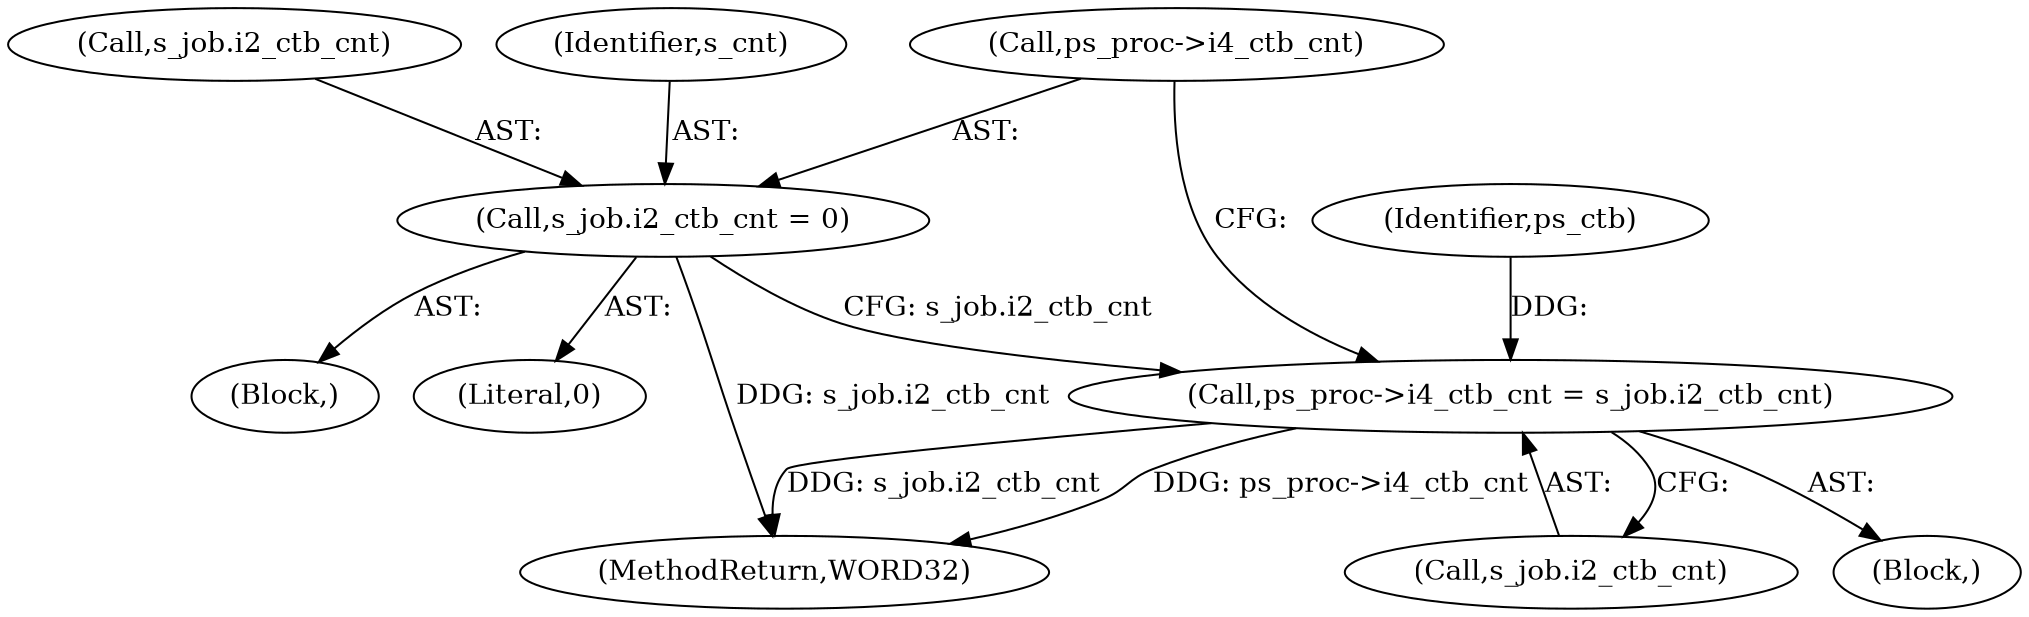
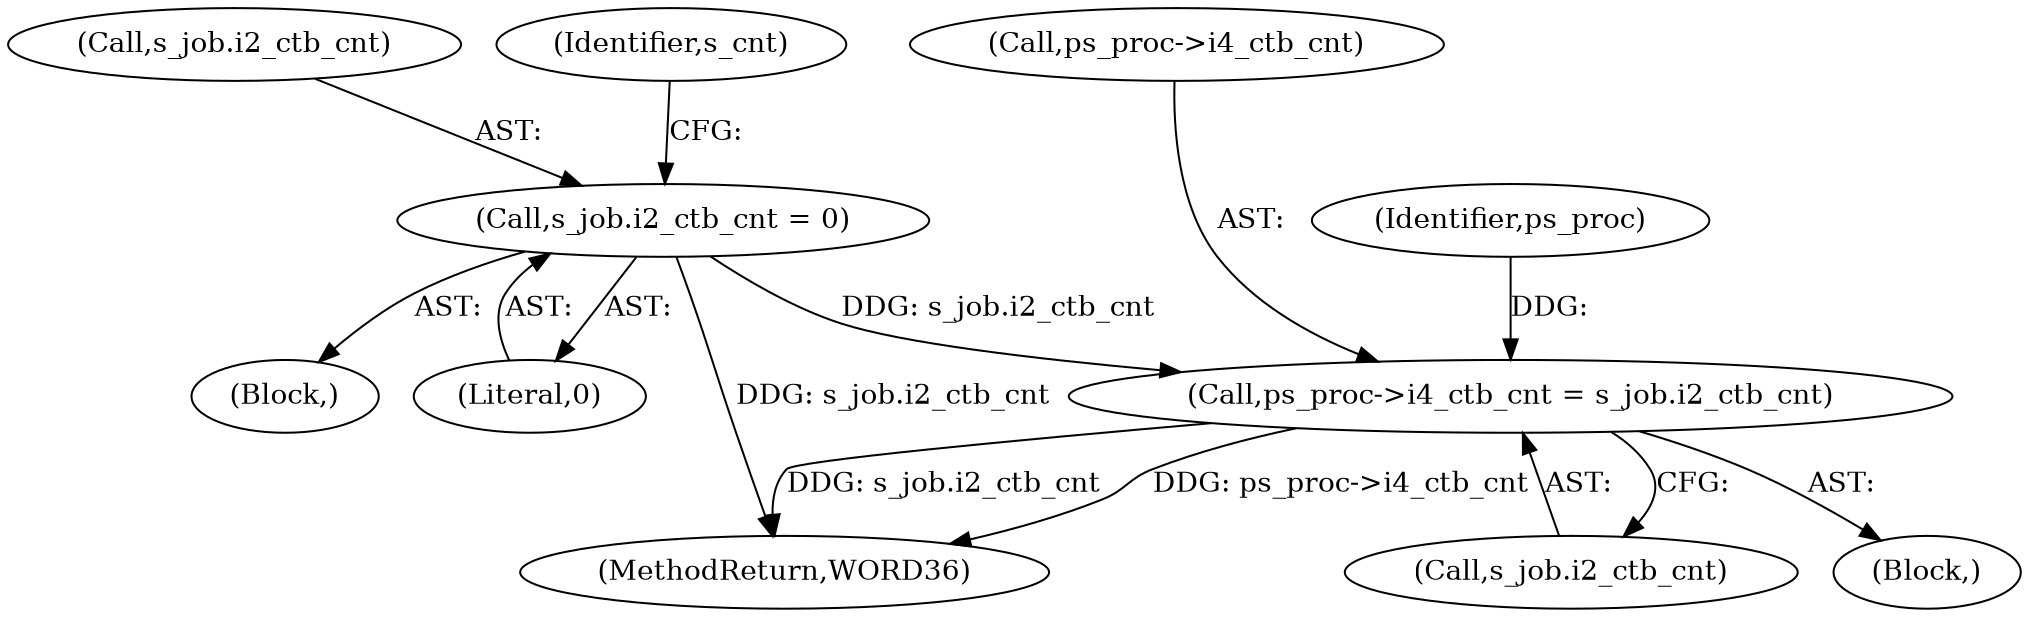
(930, 129) -> (500, 307)
(711, 132) -> (711, 132)
(1256, 220) -> (1256, 220)
(1511, 220) -> (1511, 220)
(999, 308) -> (999, 308)
(785, 572) -> (785, 572)
